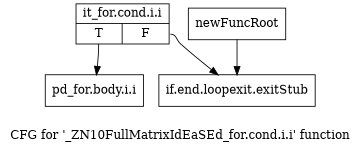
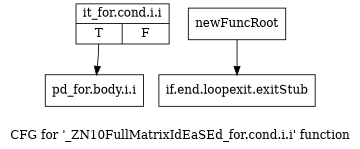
(190, 52) -> none
